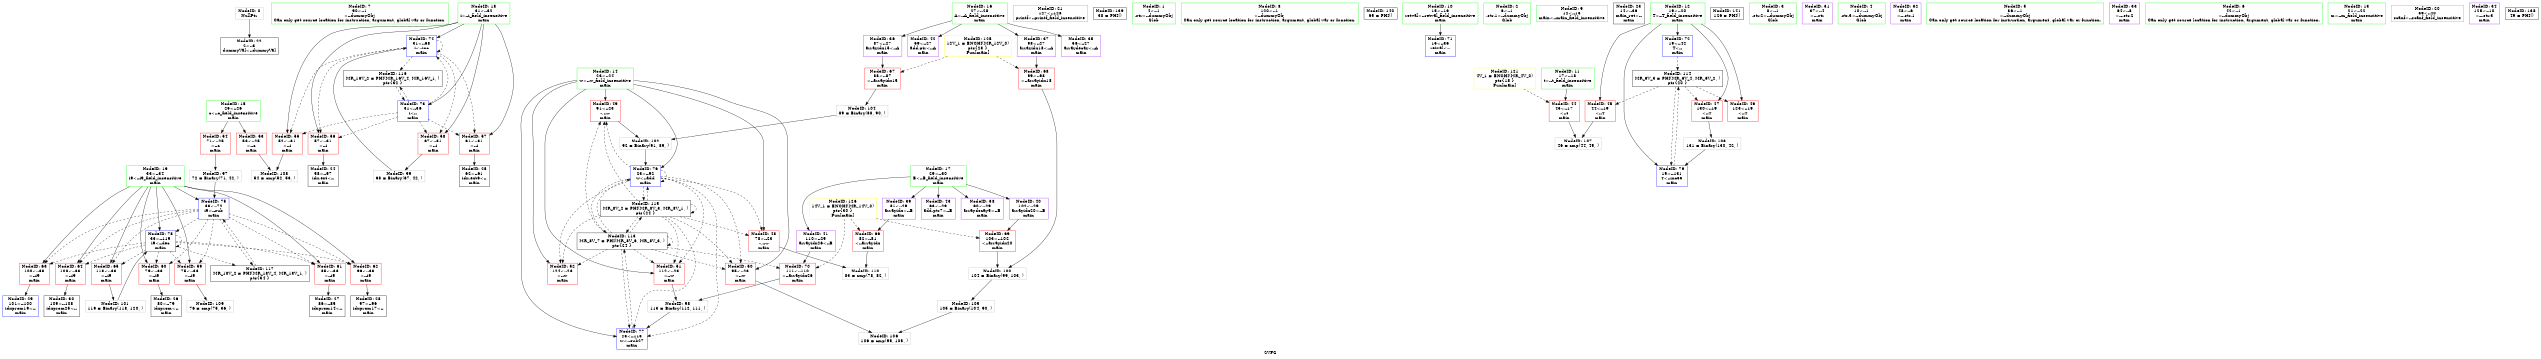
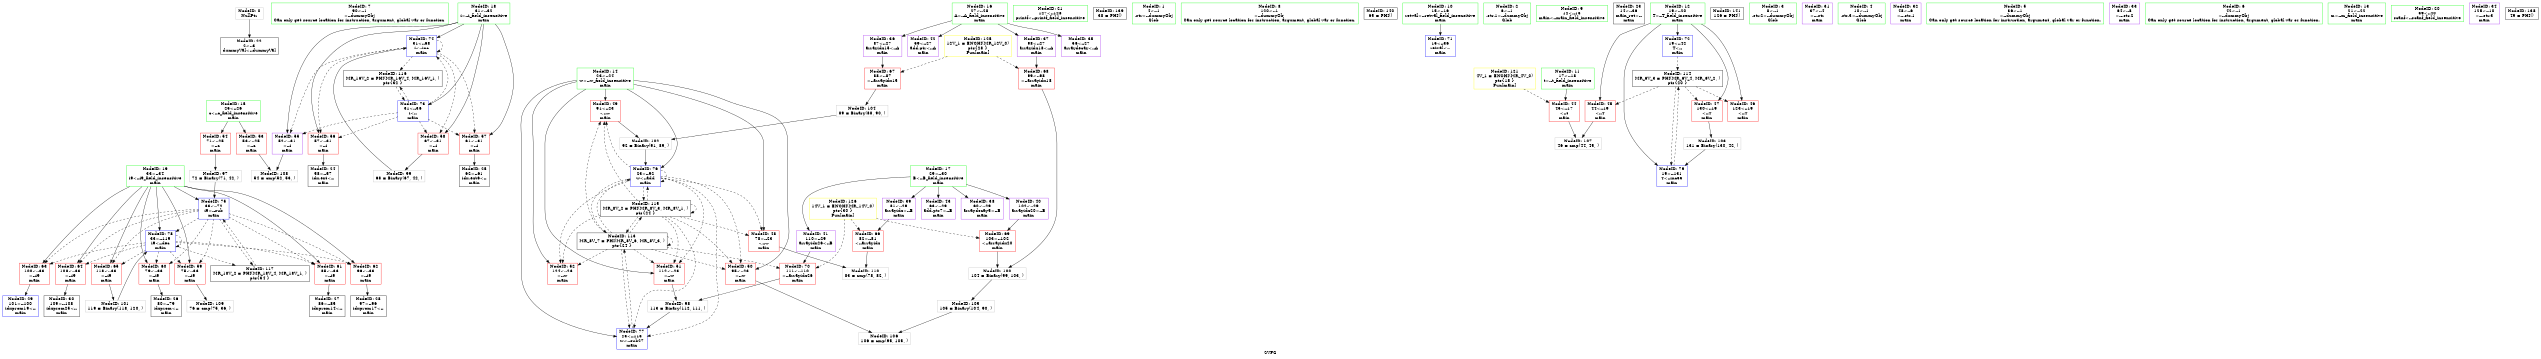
(287, 144) -> (287, 144)
